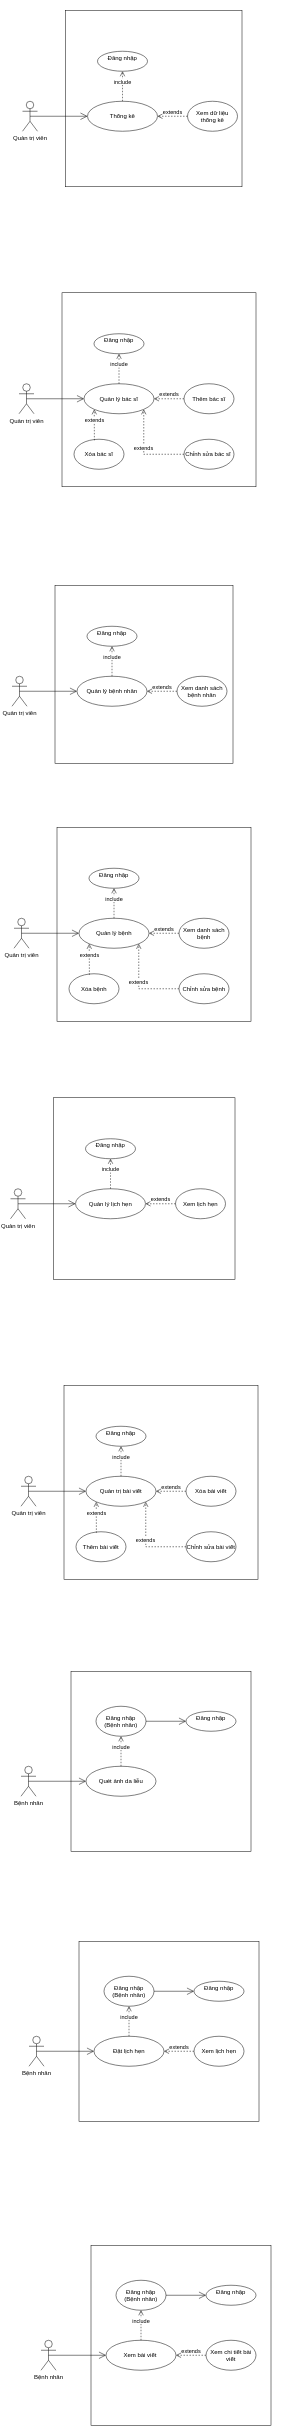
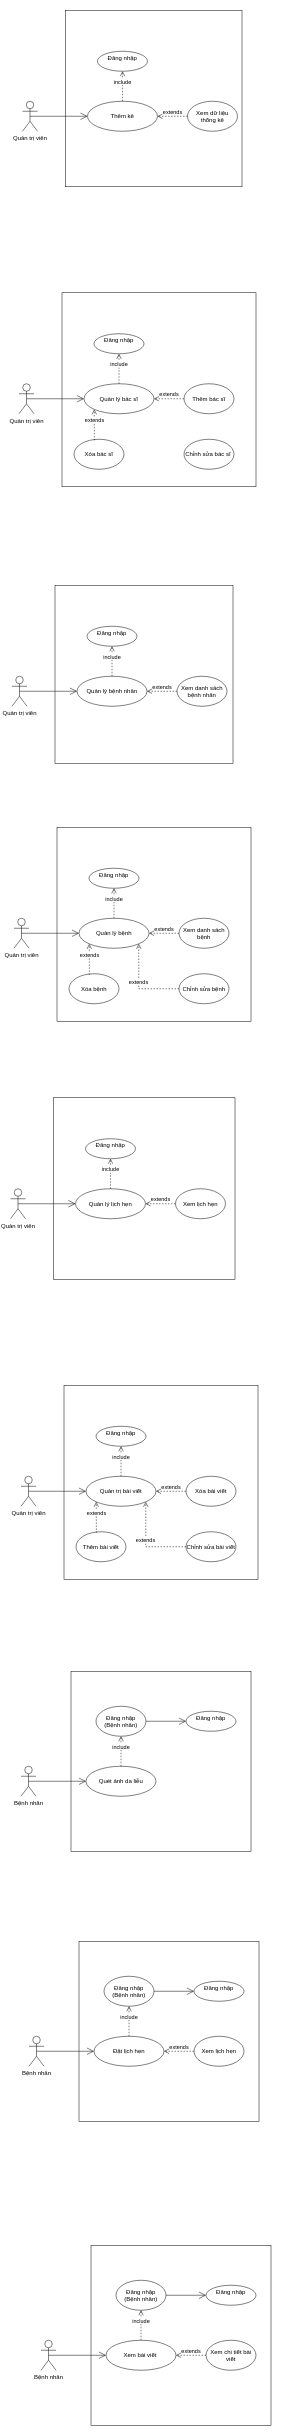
(122, 116) -> (122, 116)
(144, 452) -> none
